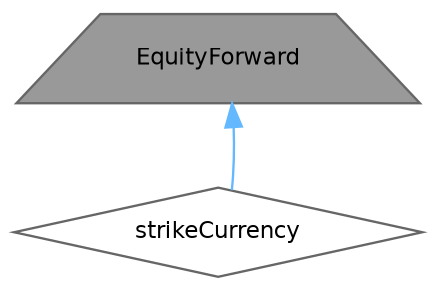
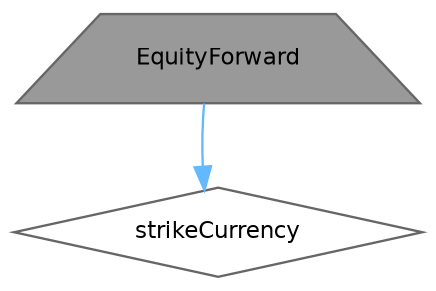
(234, 159) -> (202, 135)
